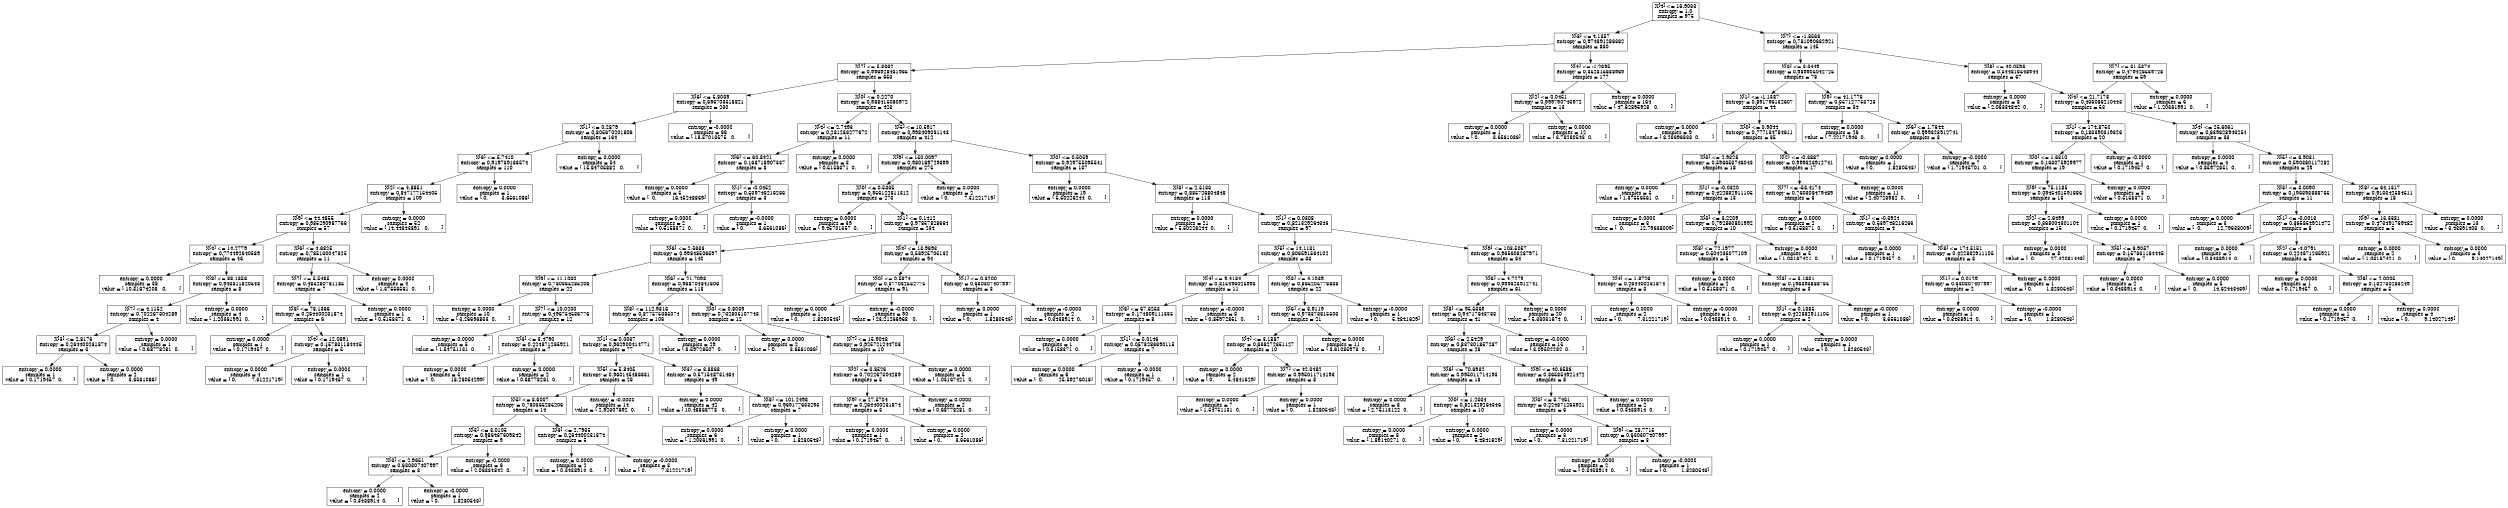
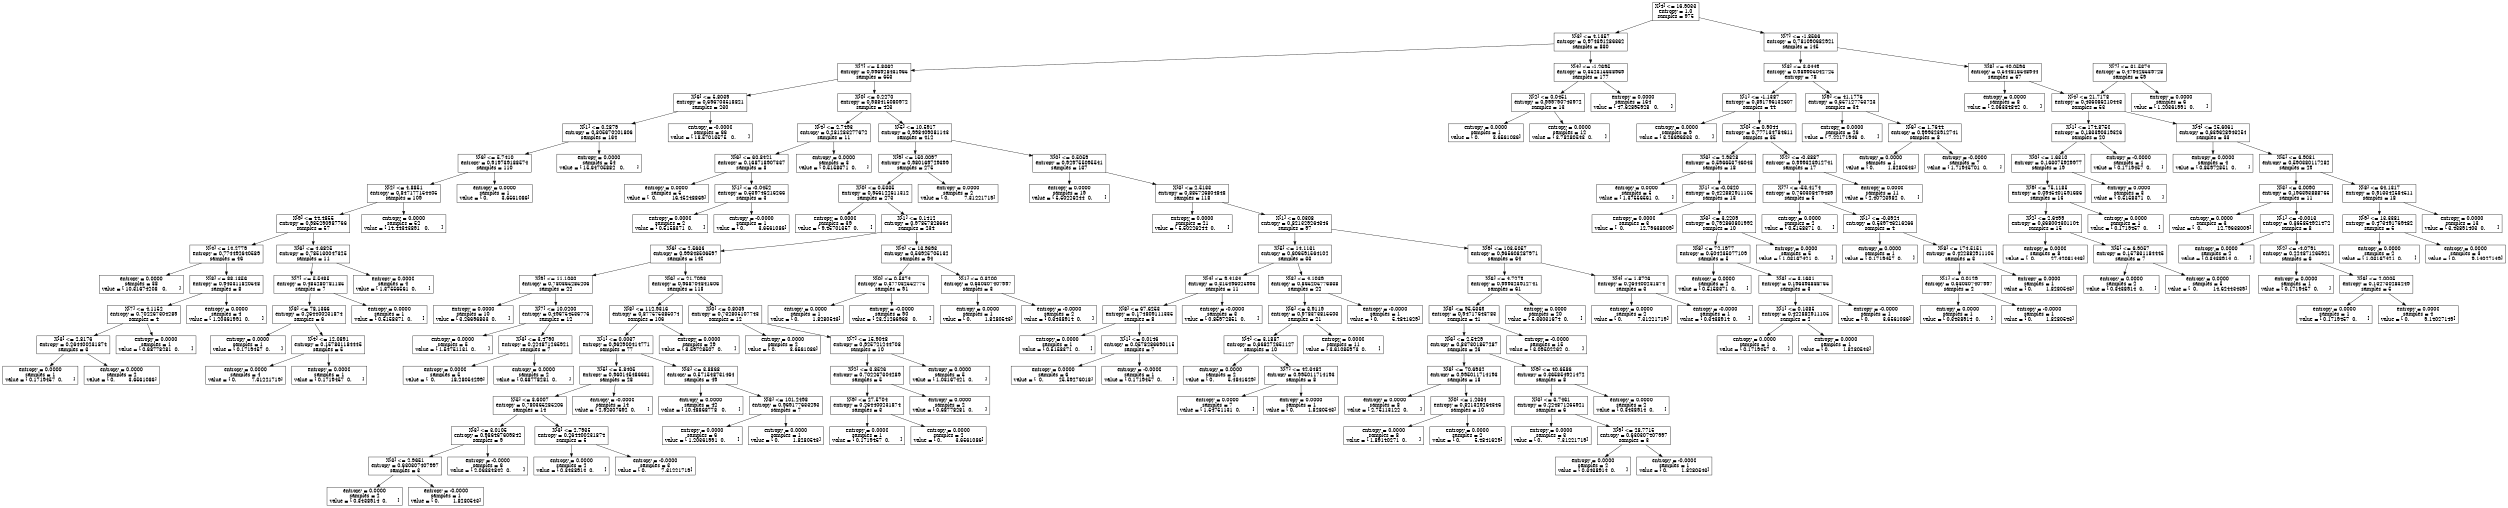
(1801, 72) -> (1801, 72)
